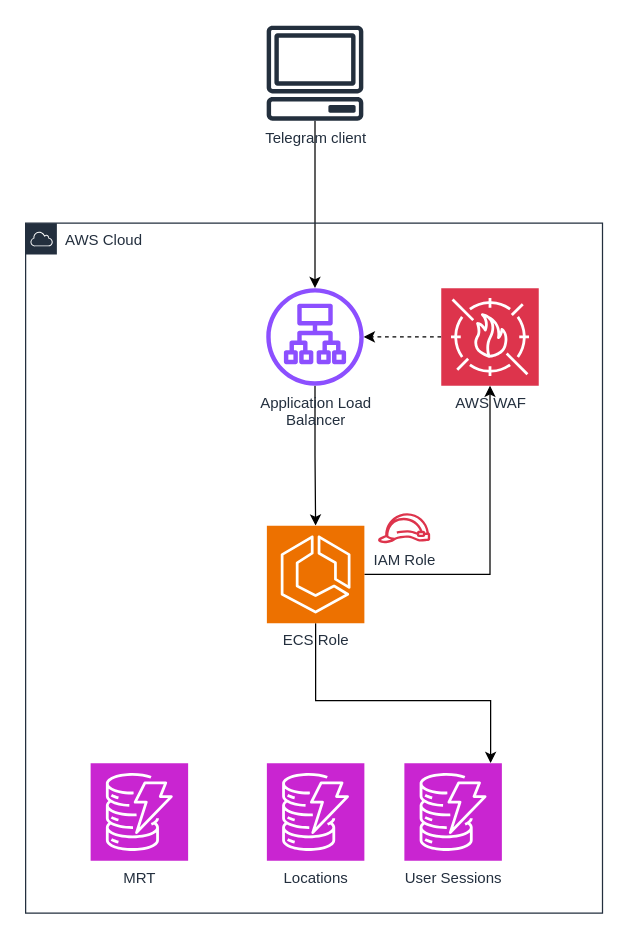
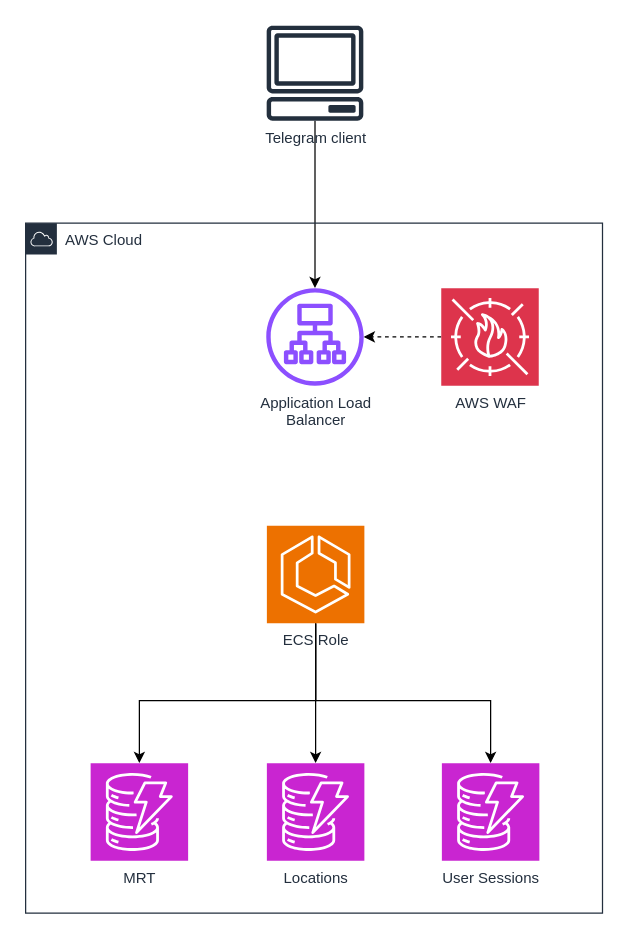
(315, 452) -> none
(404, 528) -> none
(490, 547) -> (316, 729)
none -> (199, 701)
(453, 812) -> (491, 812)
